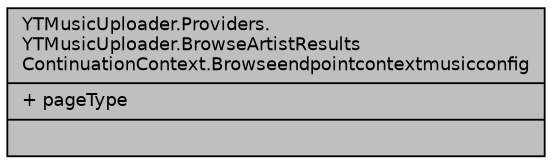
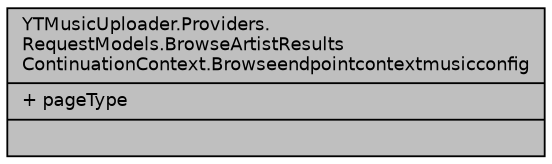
(192, 45) -> (184, 45)
